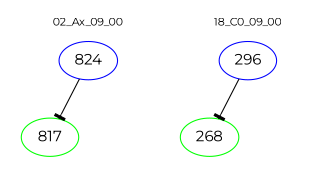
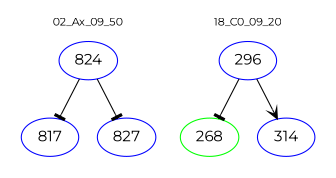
(88, 23) -> (88, 23)
(248, 23) -> (248, 23)
(50, 137) -> (50, 137)
none -> (127, 137)
none -> (286, 137)
